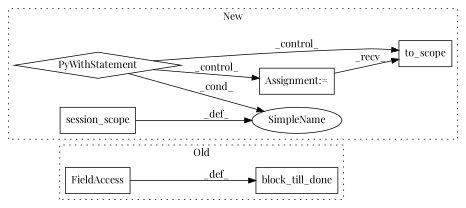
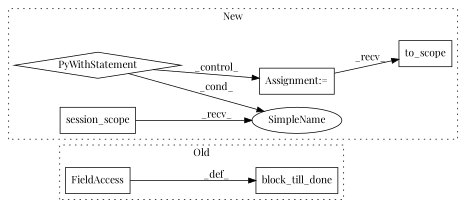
(272, 53) -> none
(217, 115) -> (217, 115)
